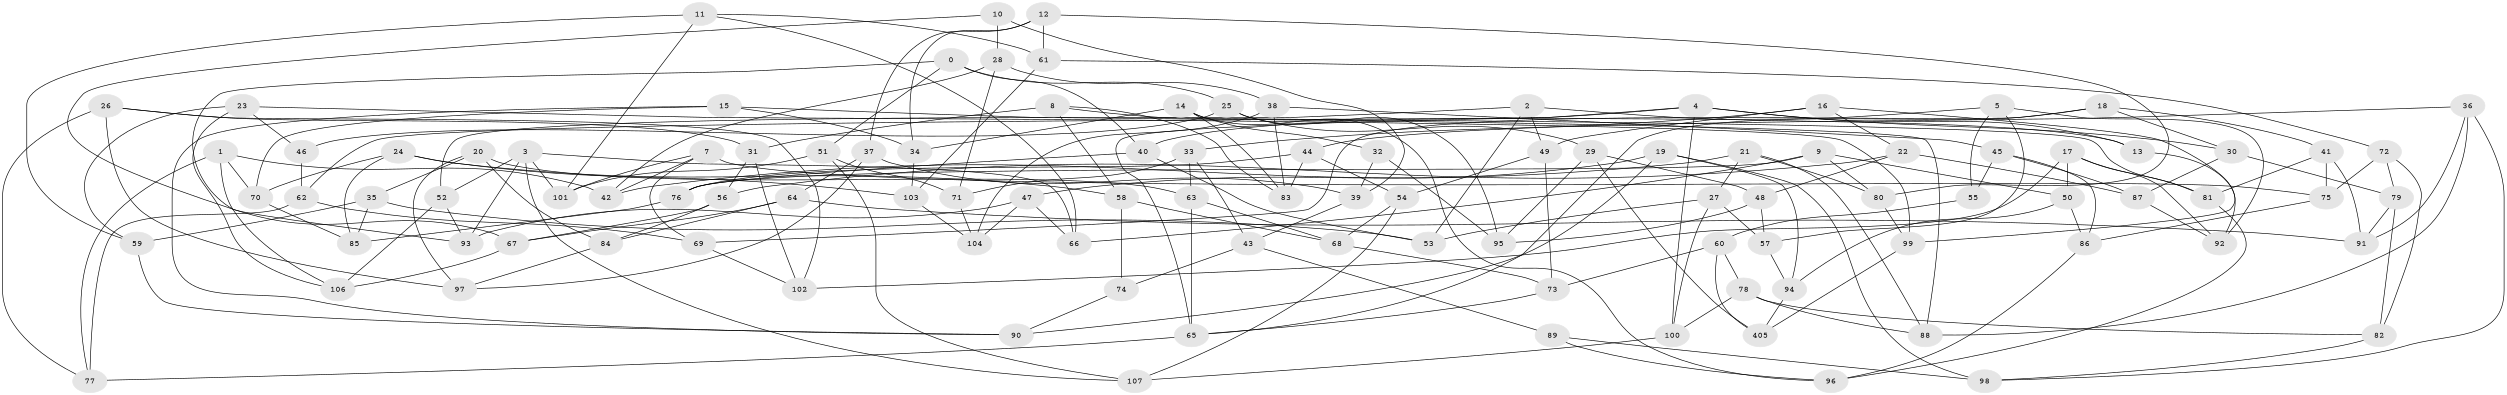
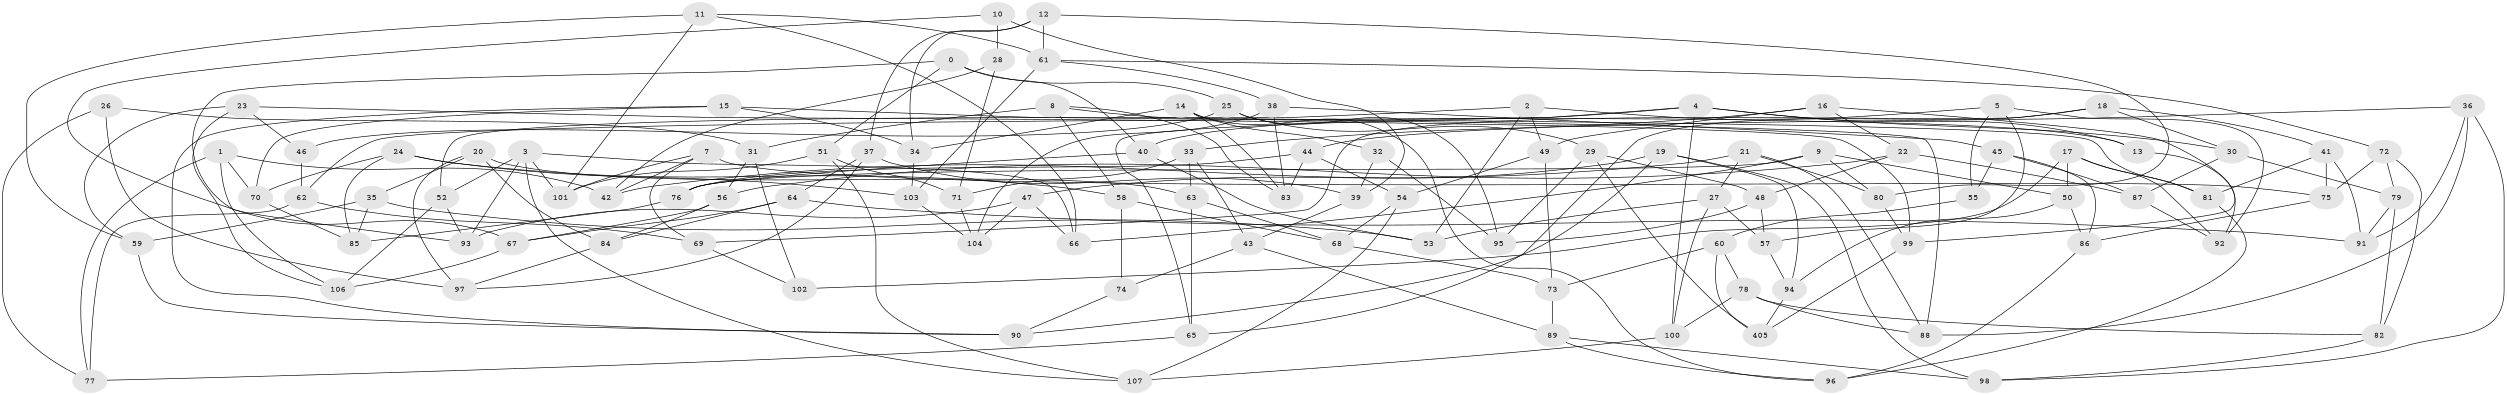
(1173, 83) -> (1161, 74)
(528, 121) -> none
(1373, 318) -> (1552, 312)
